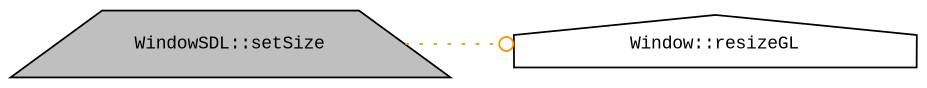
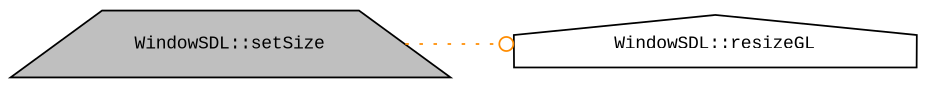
(715, 44) -> (715, 44)
